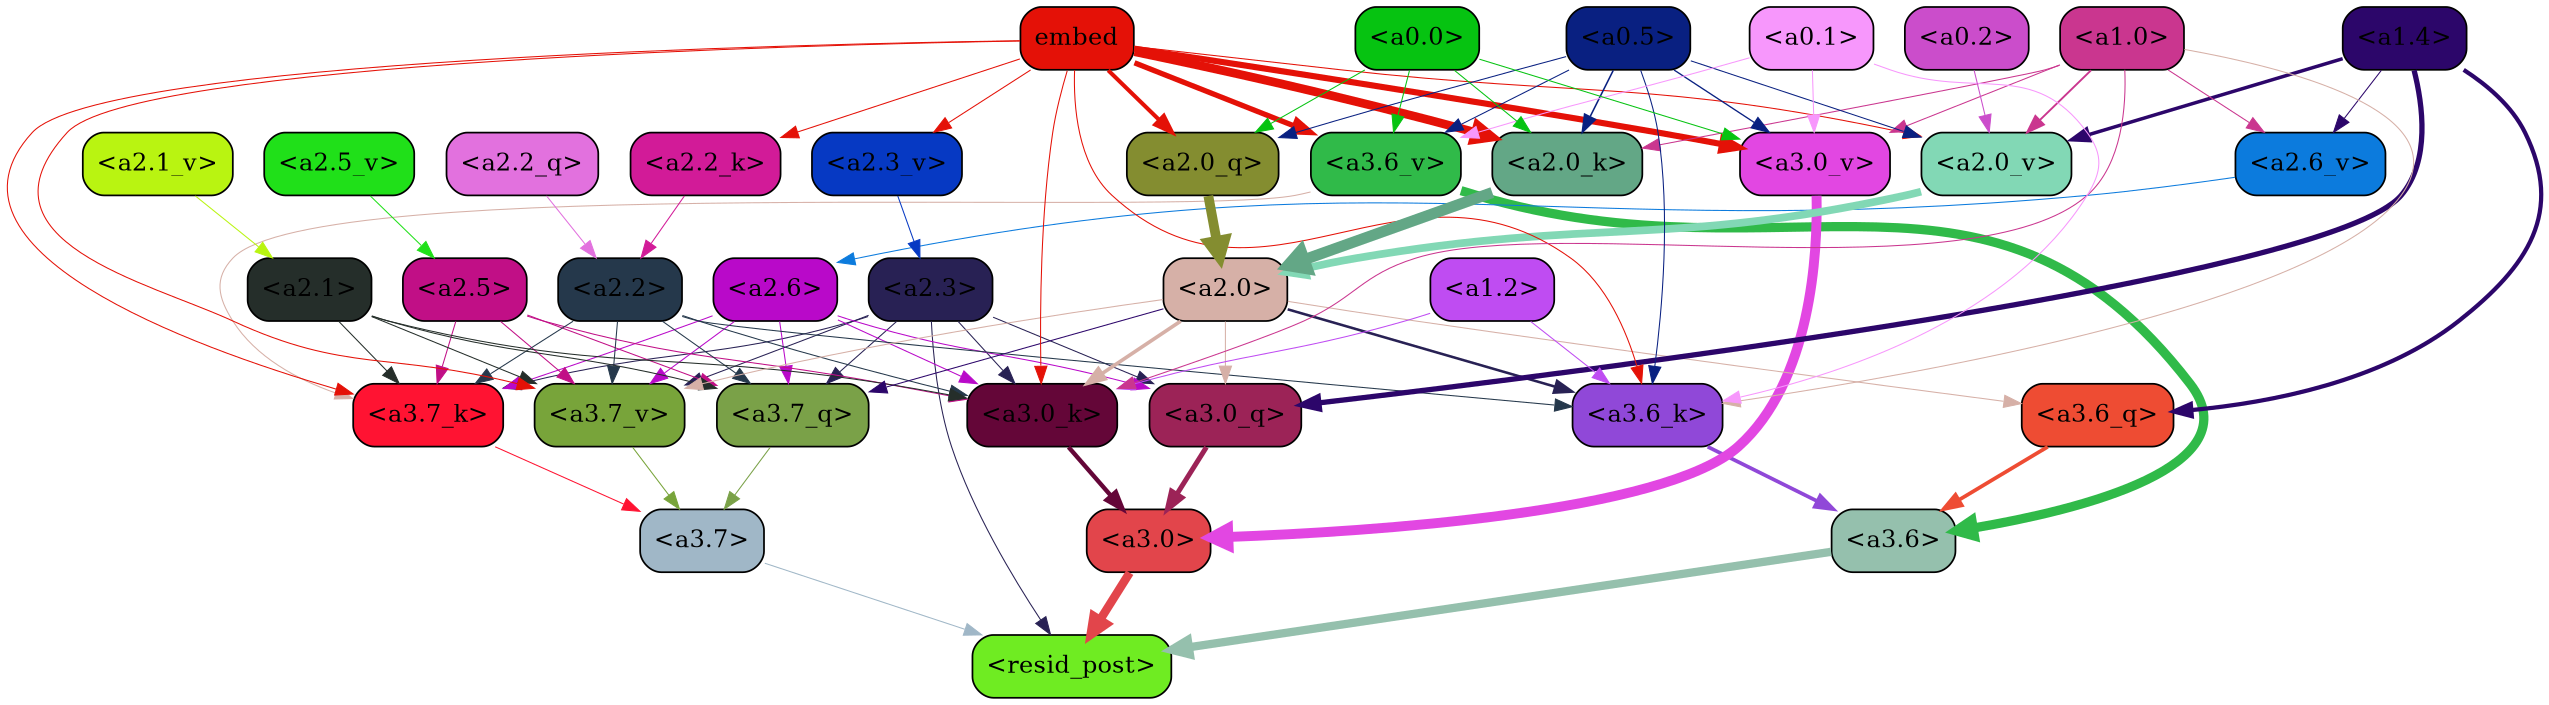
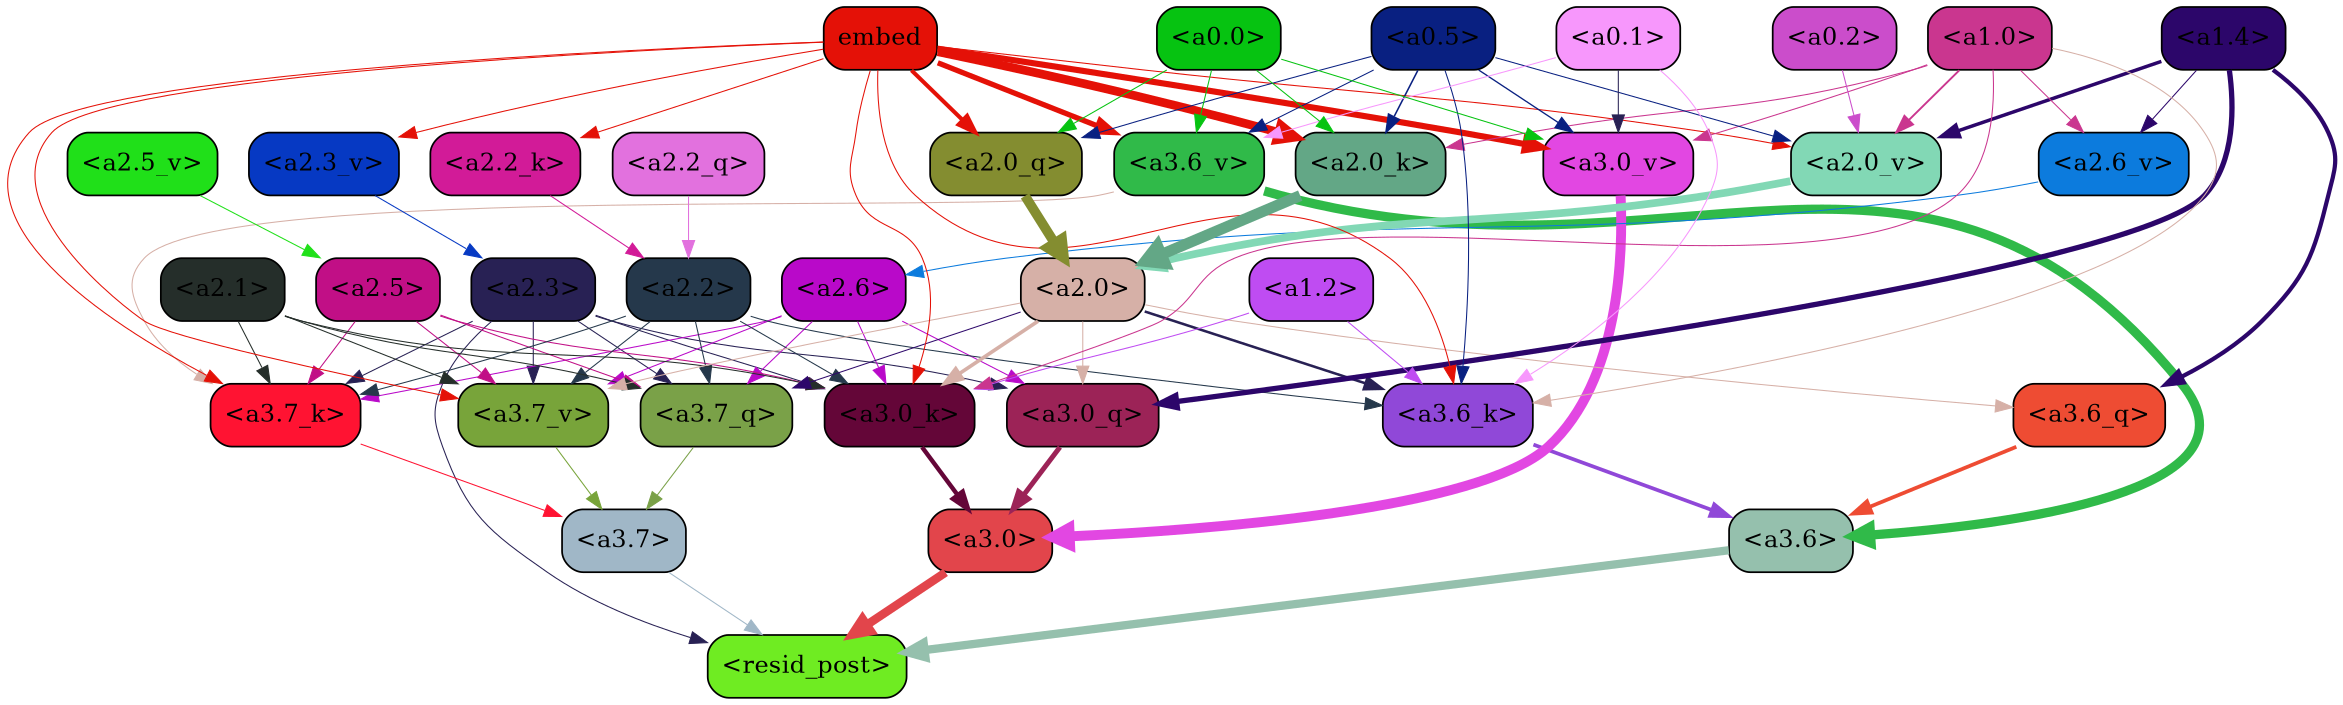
(1813, 89) -> (1618, 104)
(158, 164) -> none
